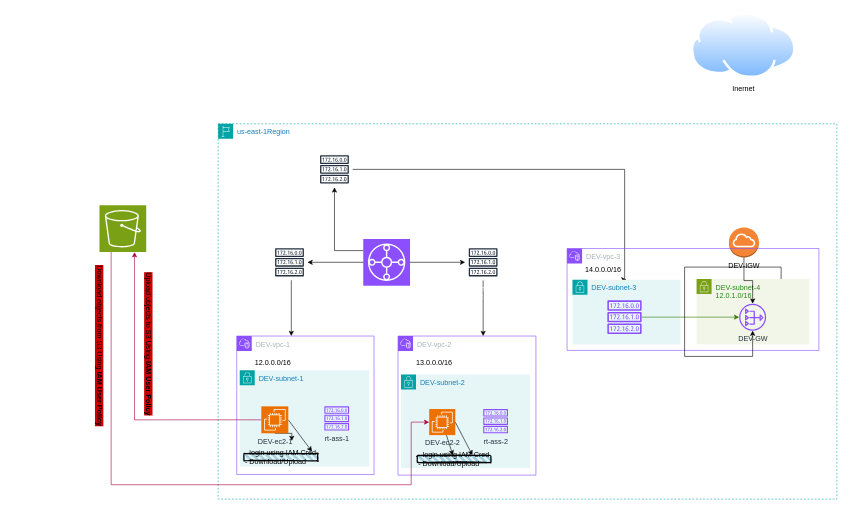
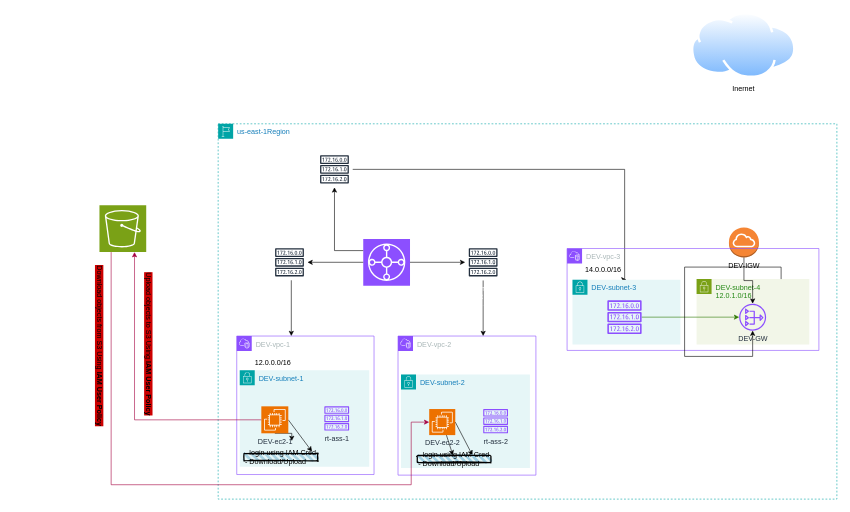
(434, 363) -> none
